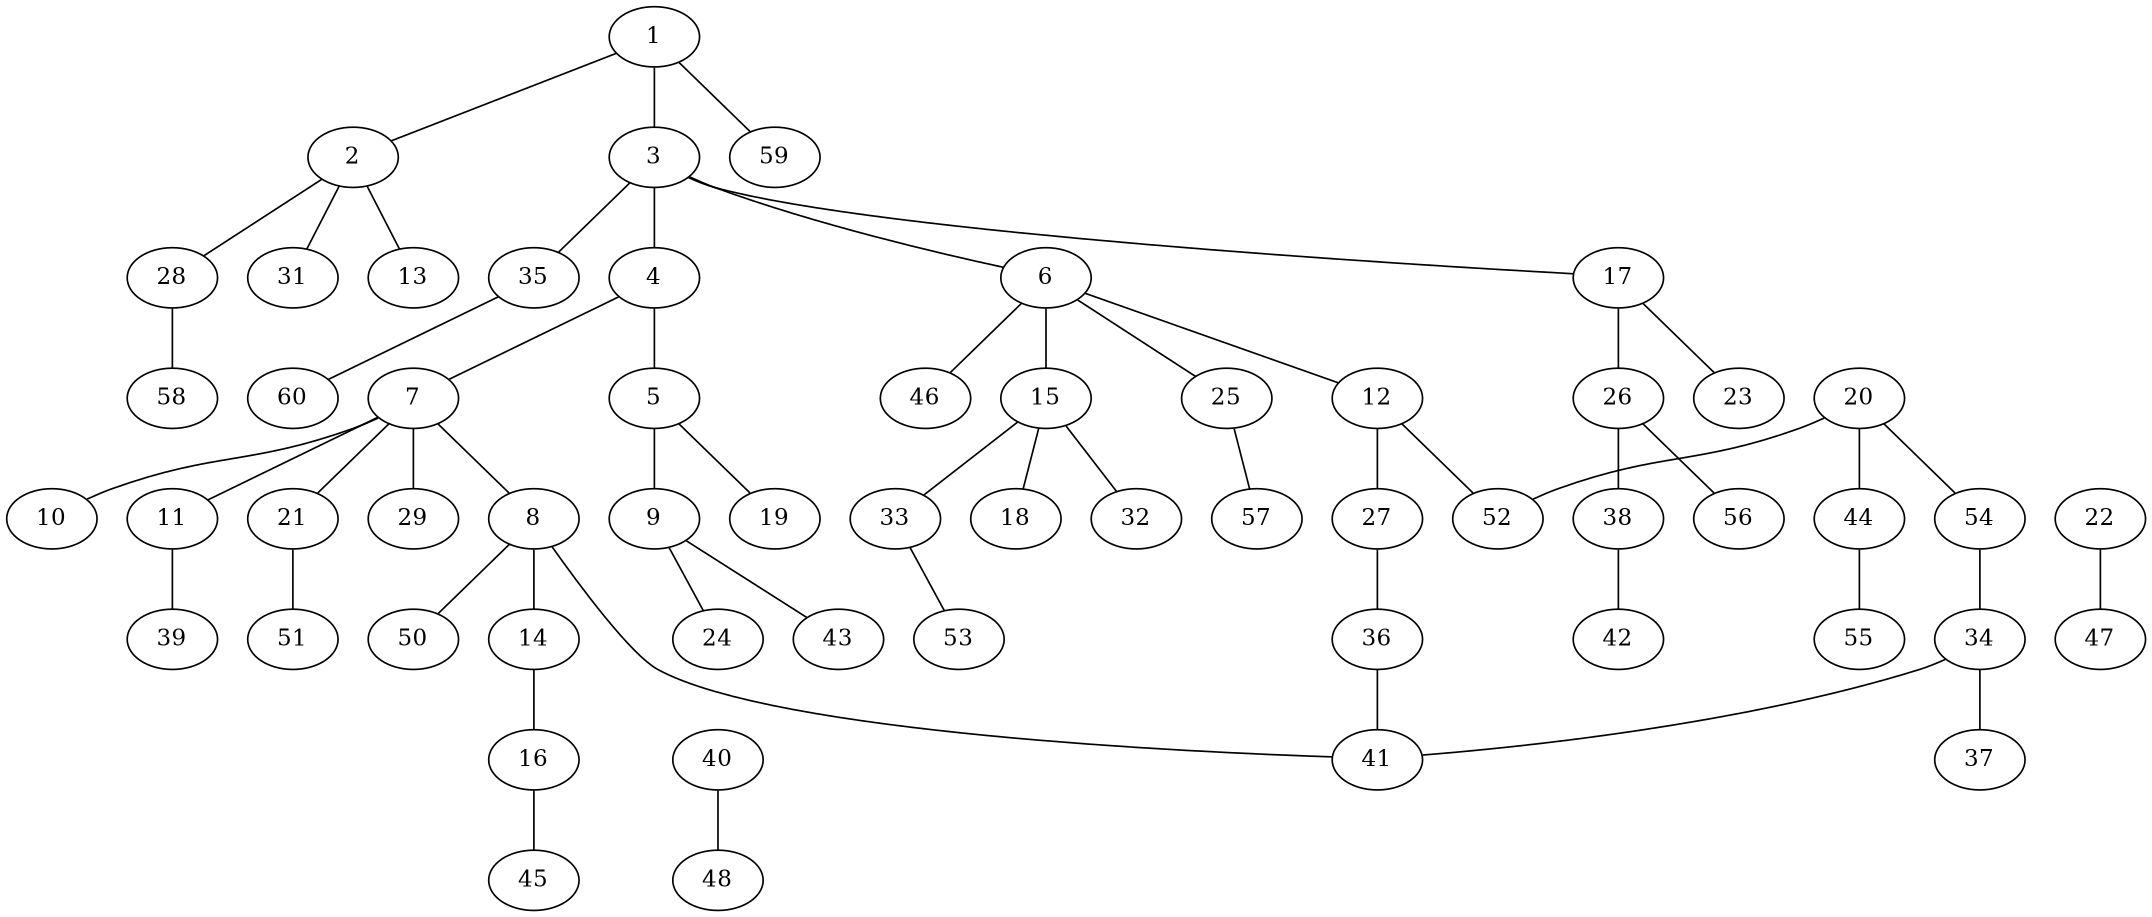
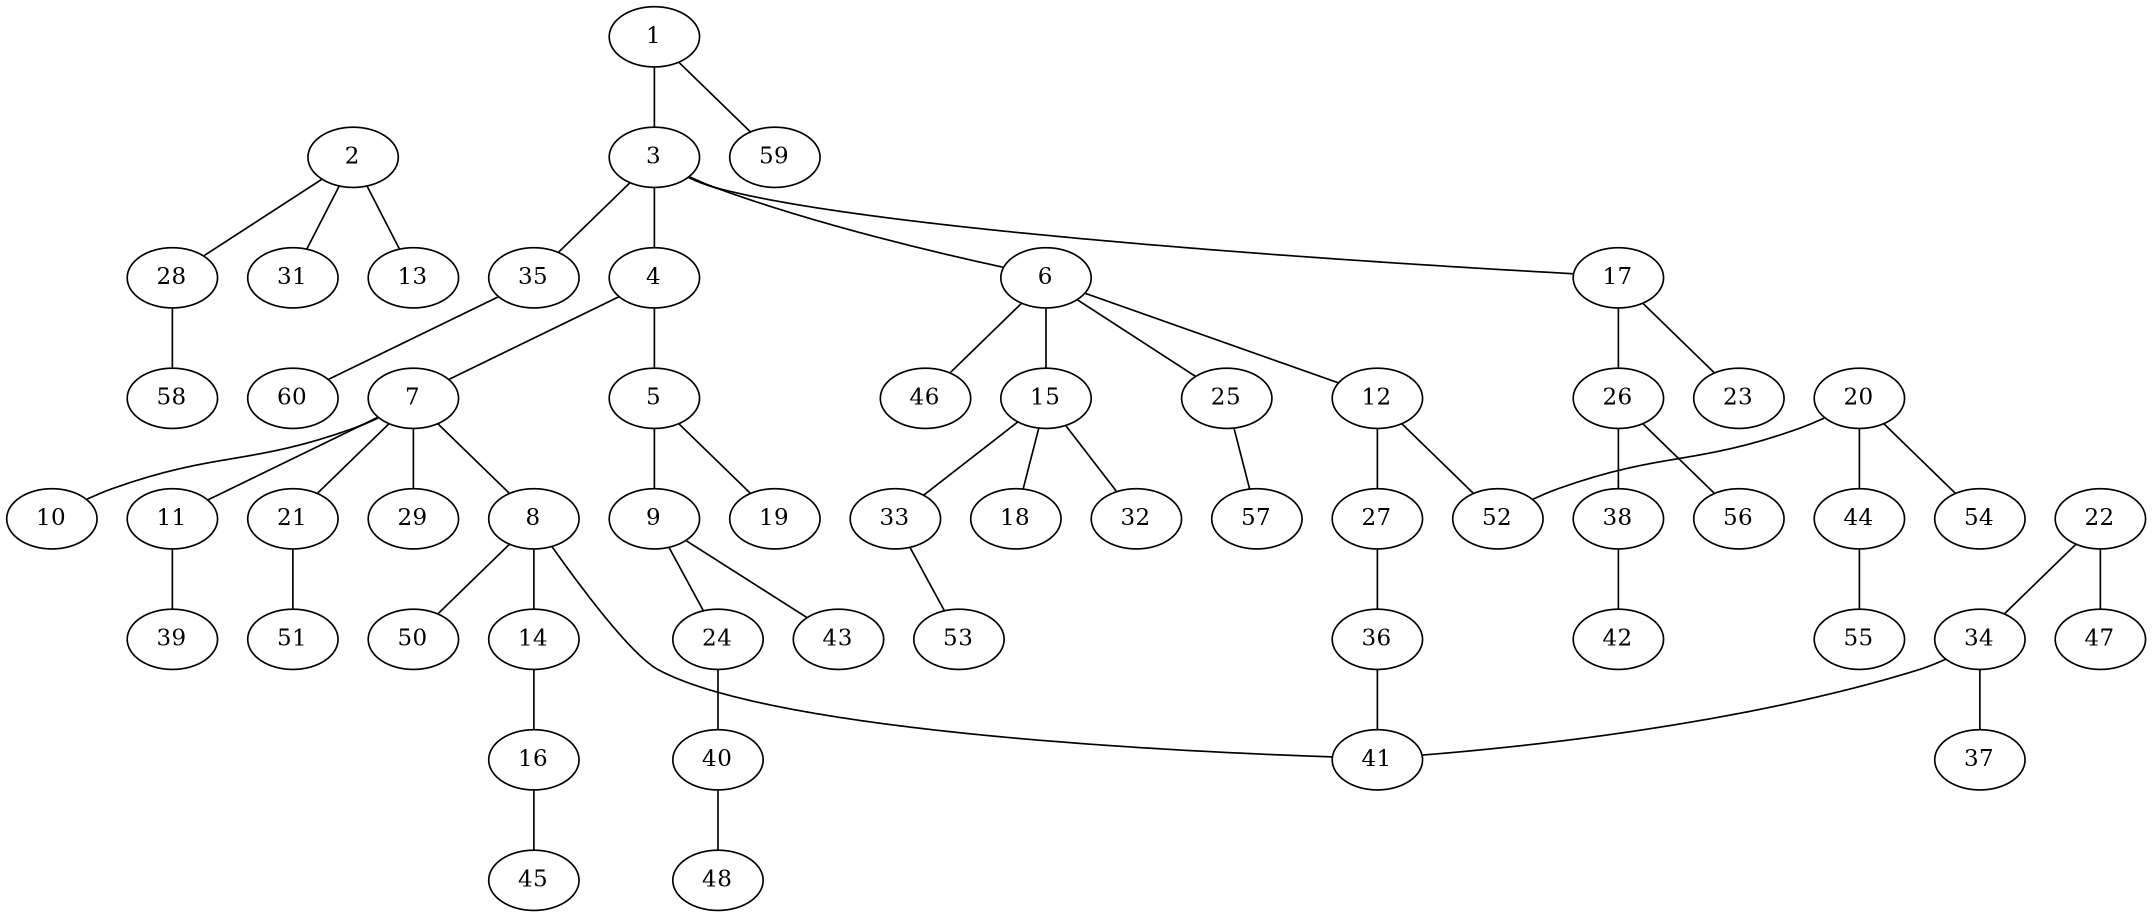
(504, 97) -> none
(1980, 579) -> (2040, 579)
none -> (718, 703)
